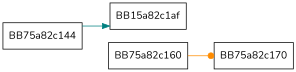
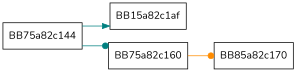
none -> (92, 46)
(254, 56) -> (254, 56)
